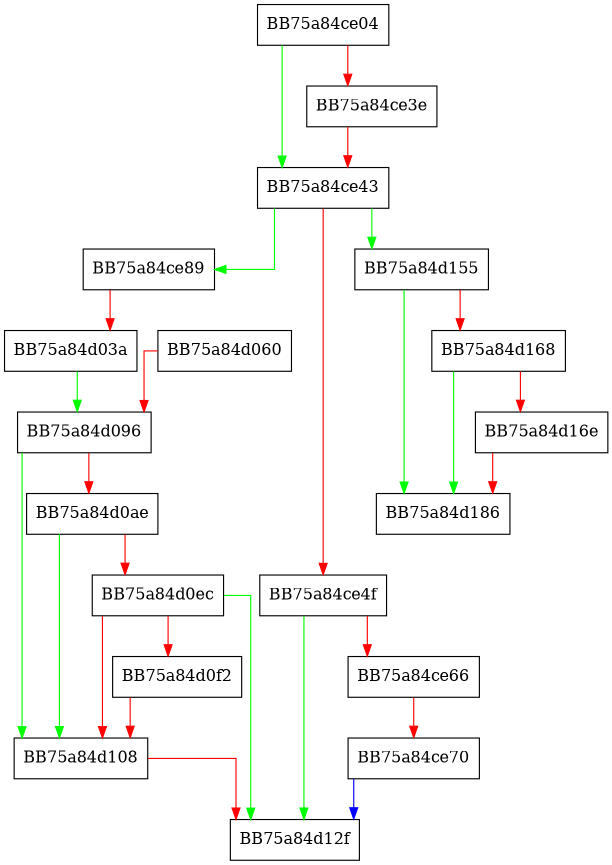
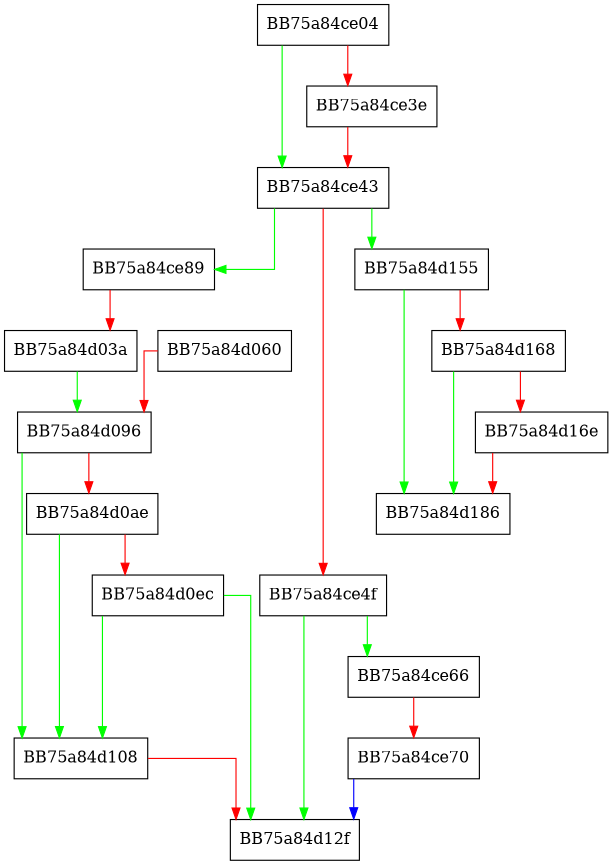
(367, 630) -> (367, 630)
(102, 671) -> (102, 671)
(177, 677) -> none
